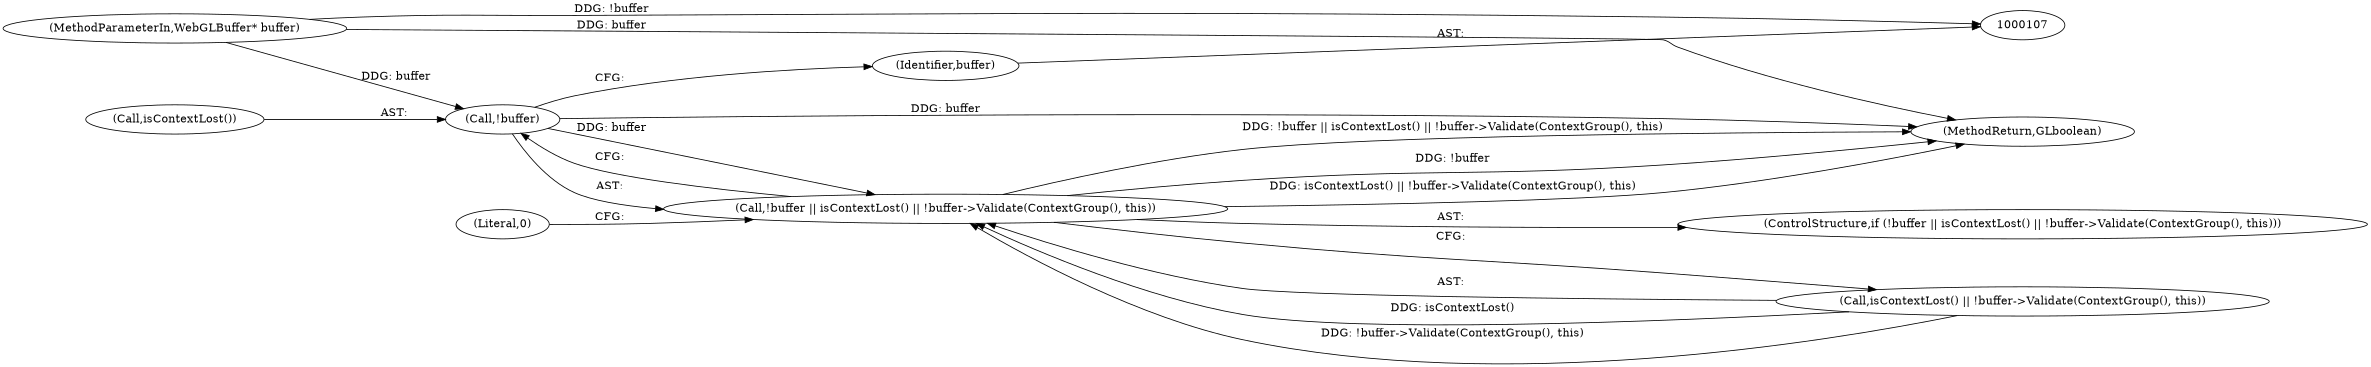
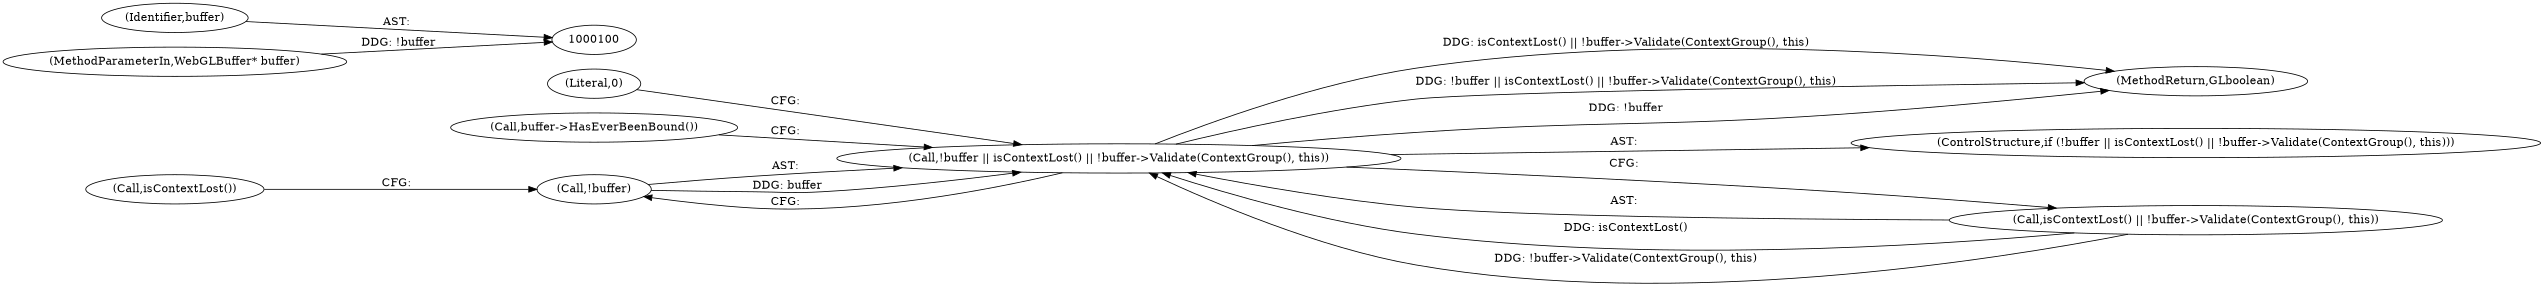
(2023, 25) -> (594, 40)
(1153, 35) -> none
(341, 75) -> none
(698, 78) -> none
(396, 113) -> (398, 183)
(1234, 115) -> none
none -> (594, 128)
